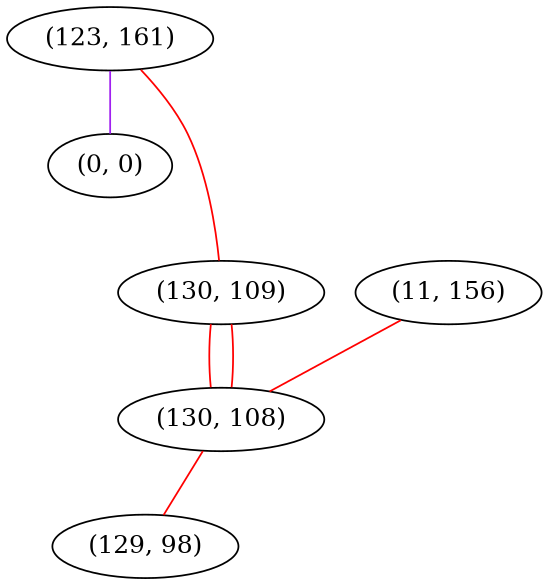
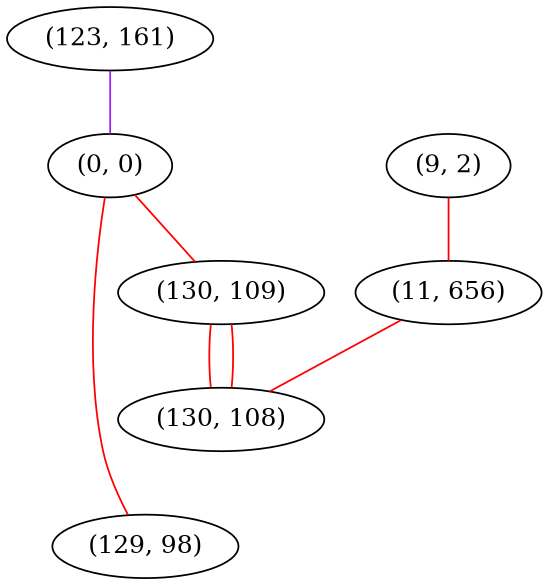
(197, 158) -> (165, 228)
none -> (449, 166)
(449, 293) -> (449, 293)
(183, 483) -> (93, 359)
